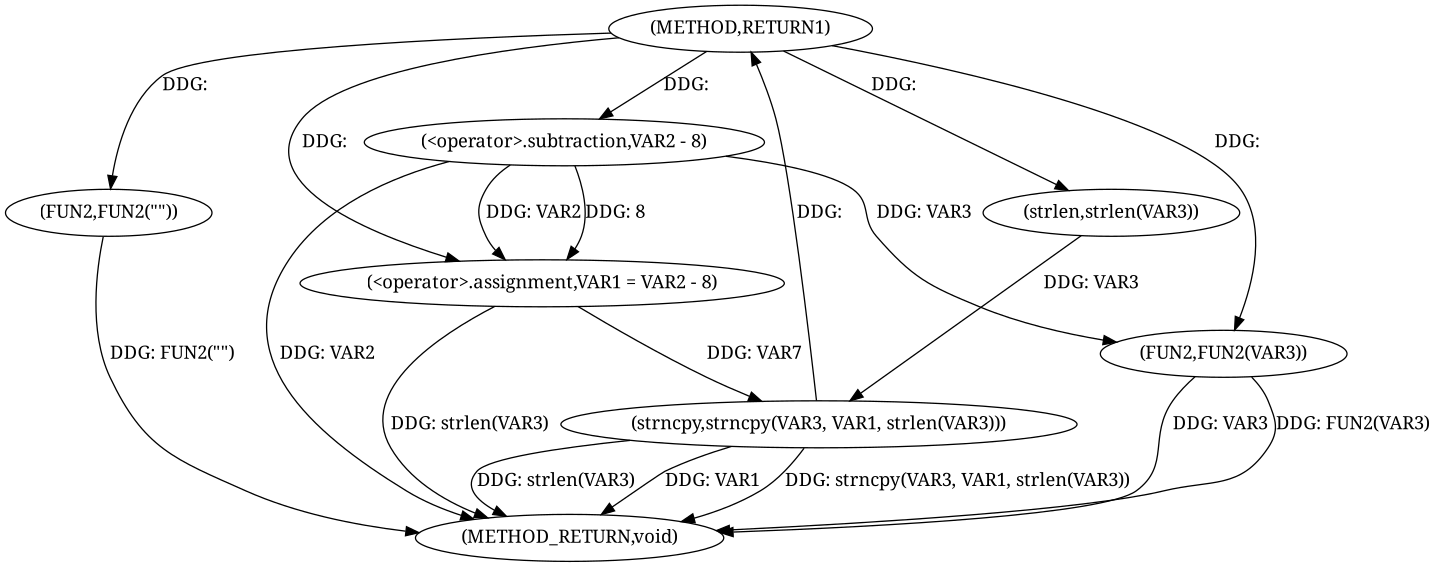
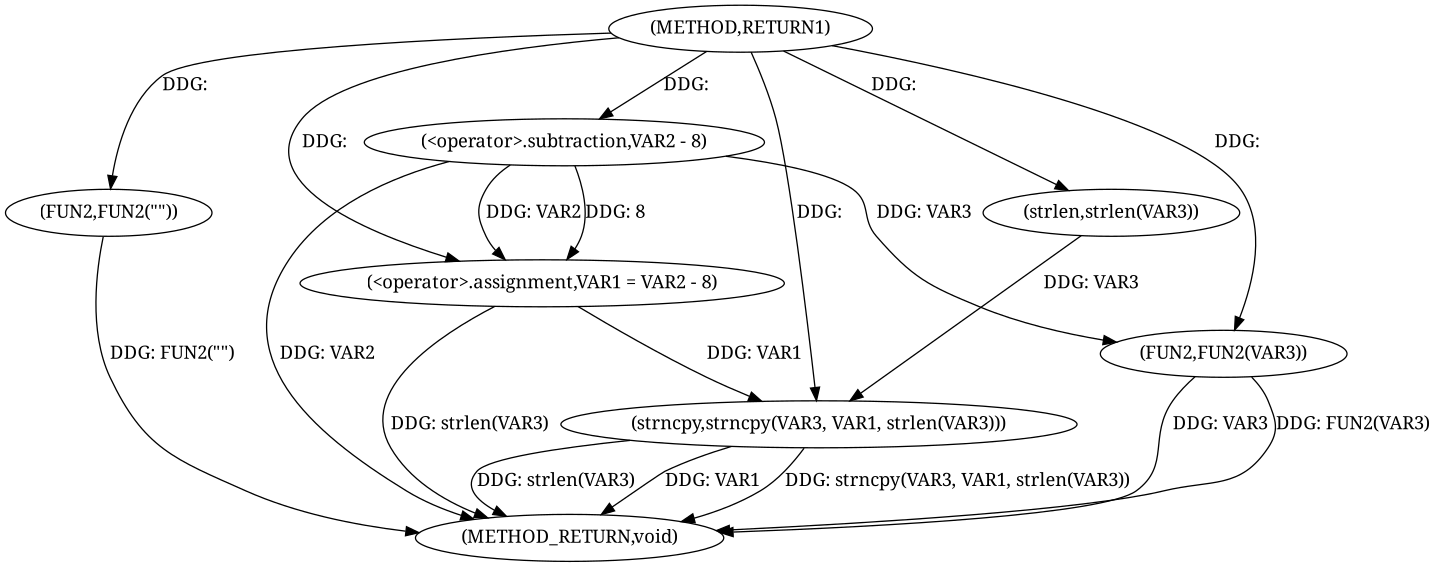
(795, 231) -> (793, 217)
(754, 354) -> (754, 354)
